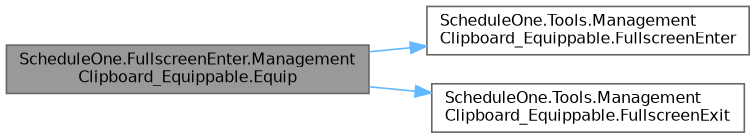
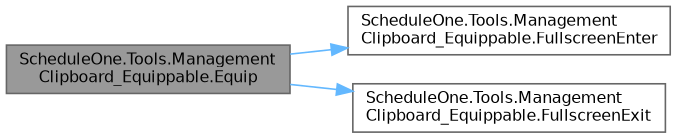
(188, 69) -> (148, 69)
